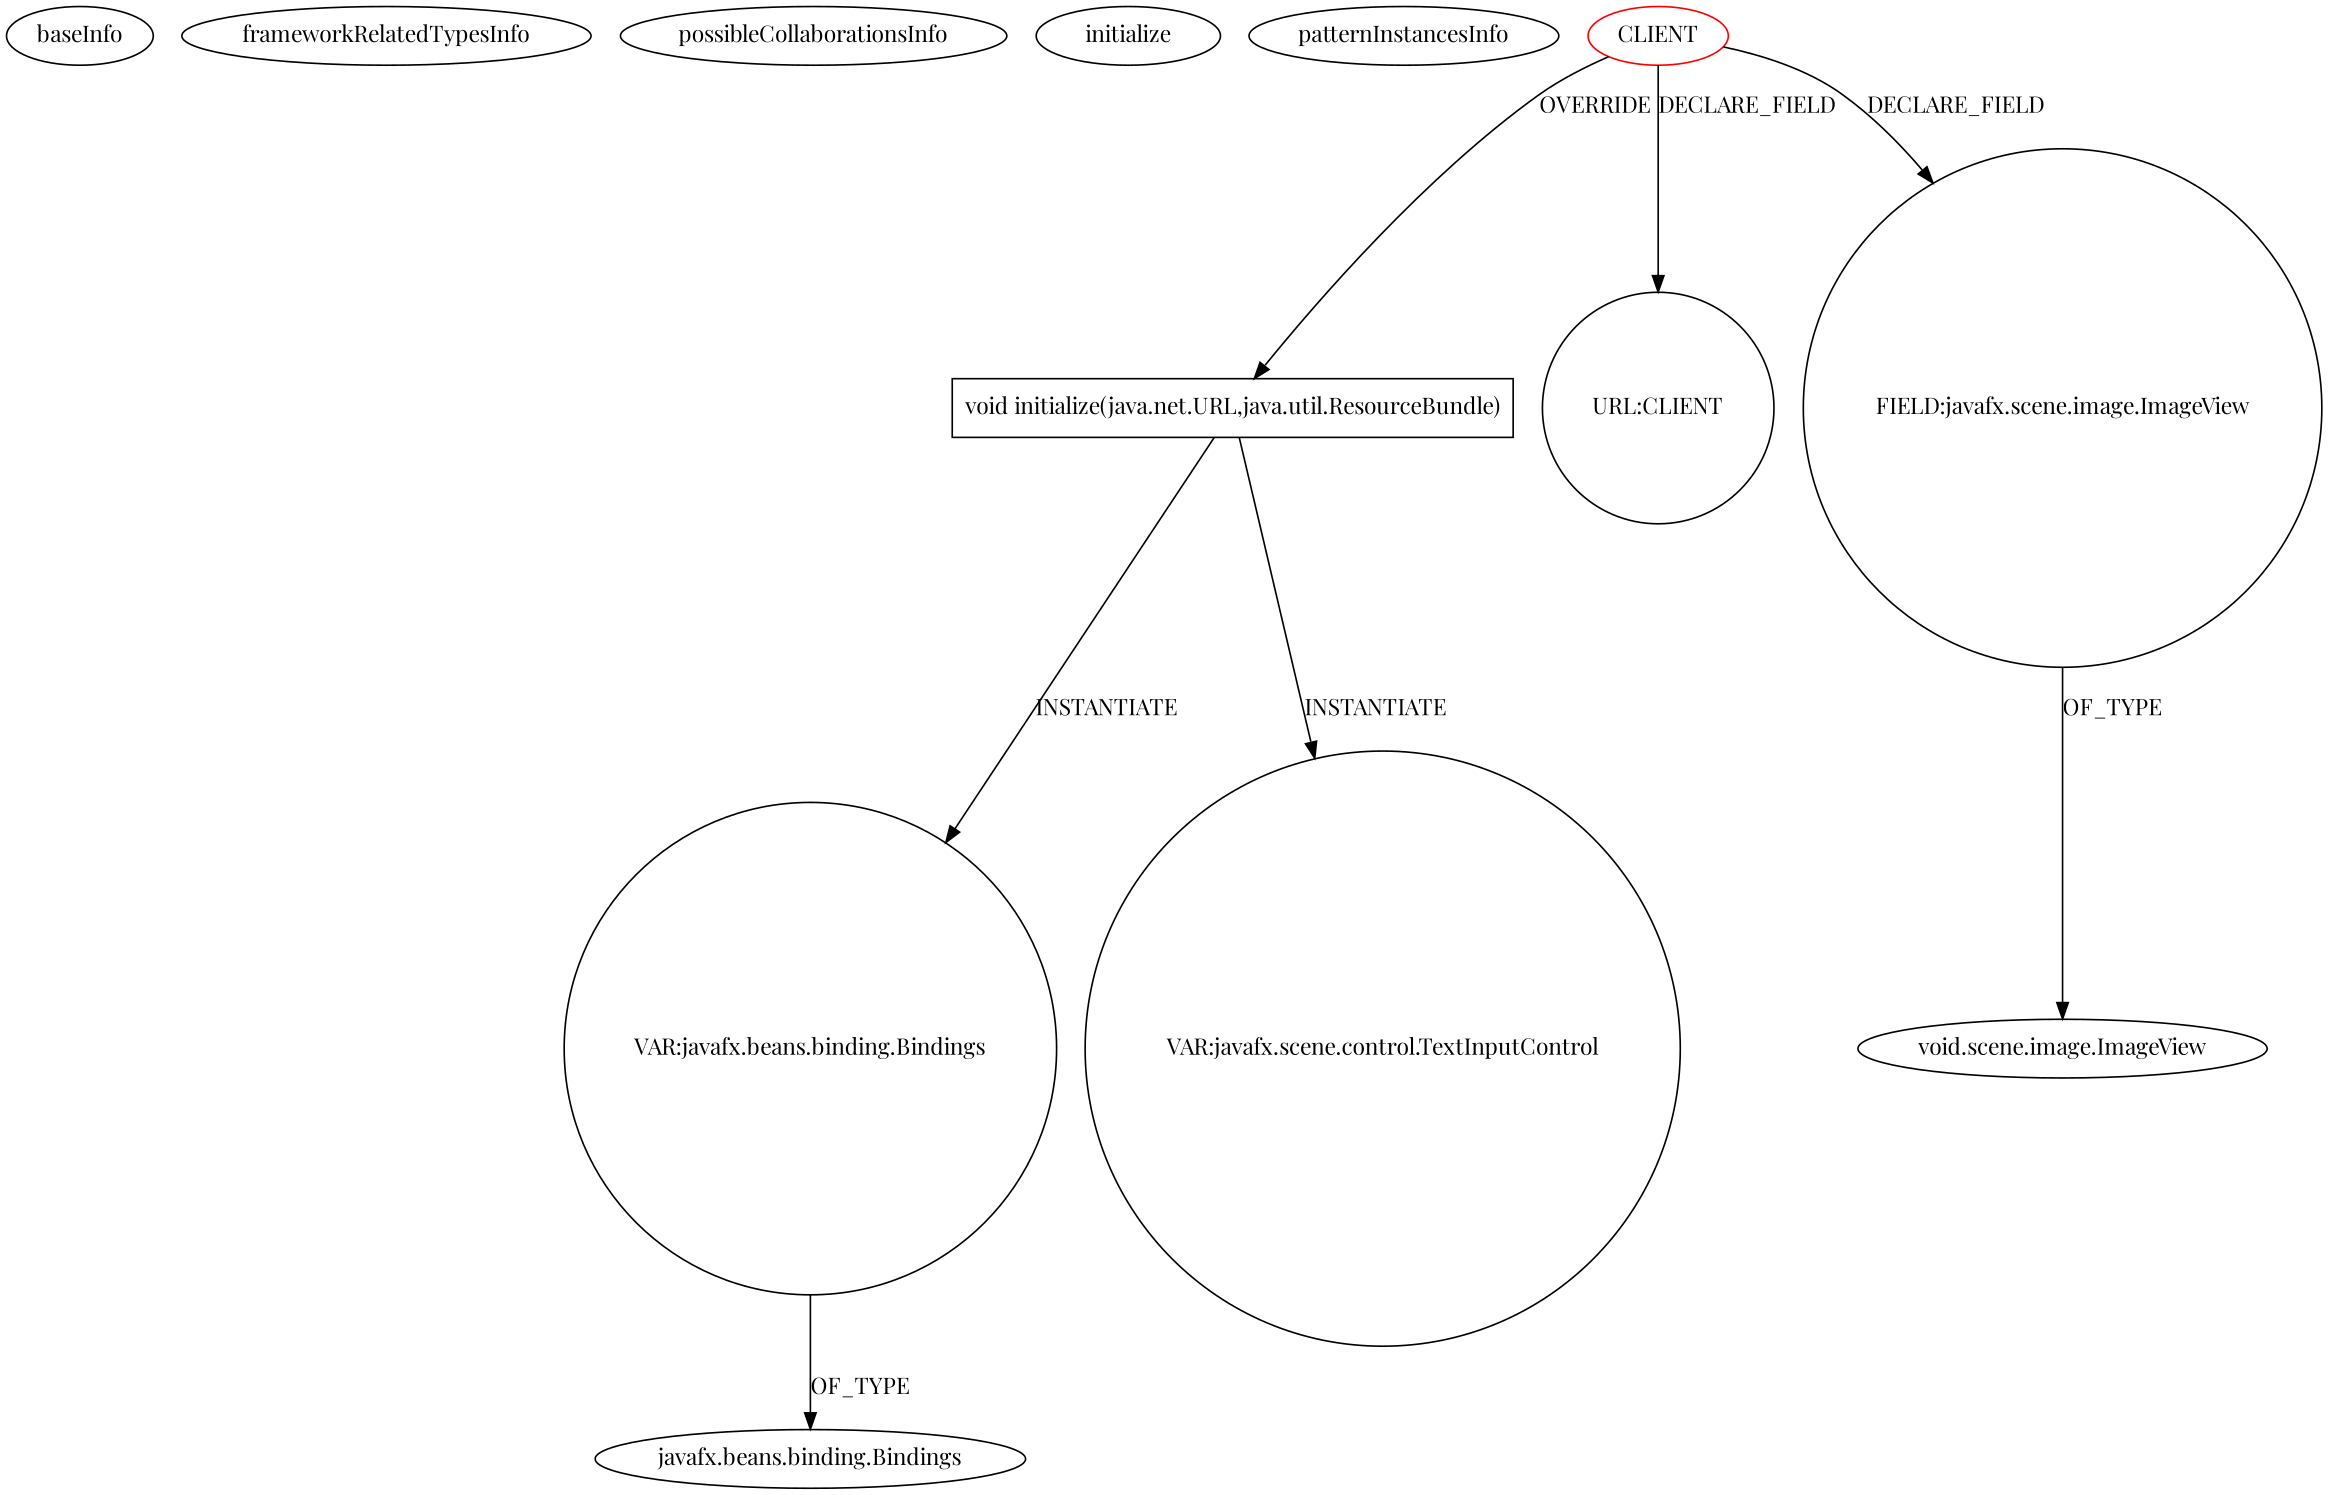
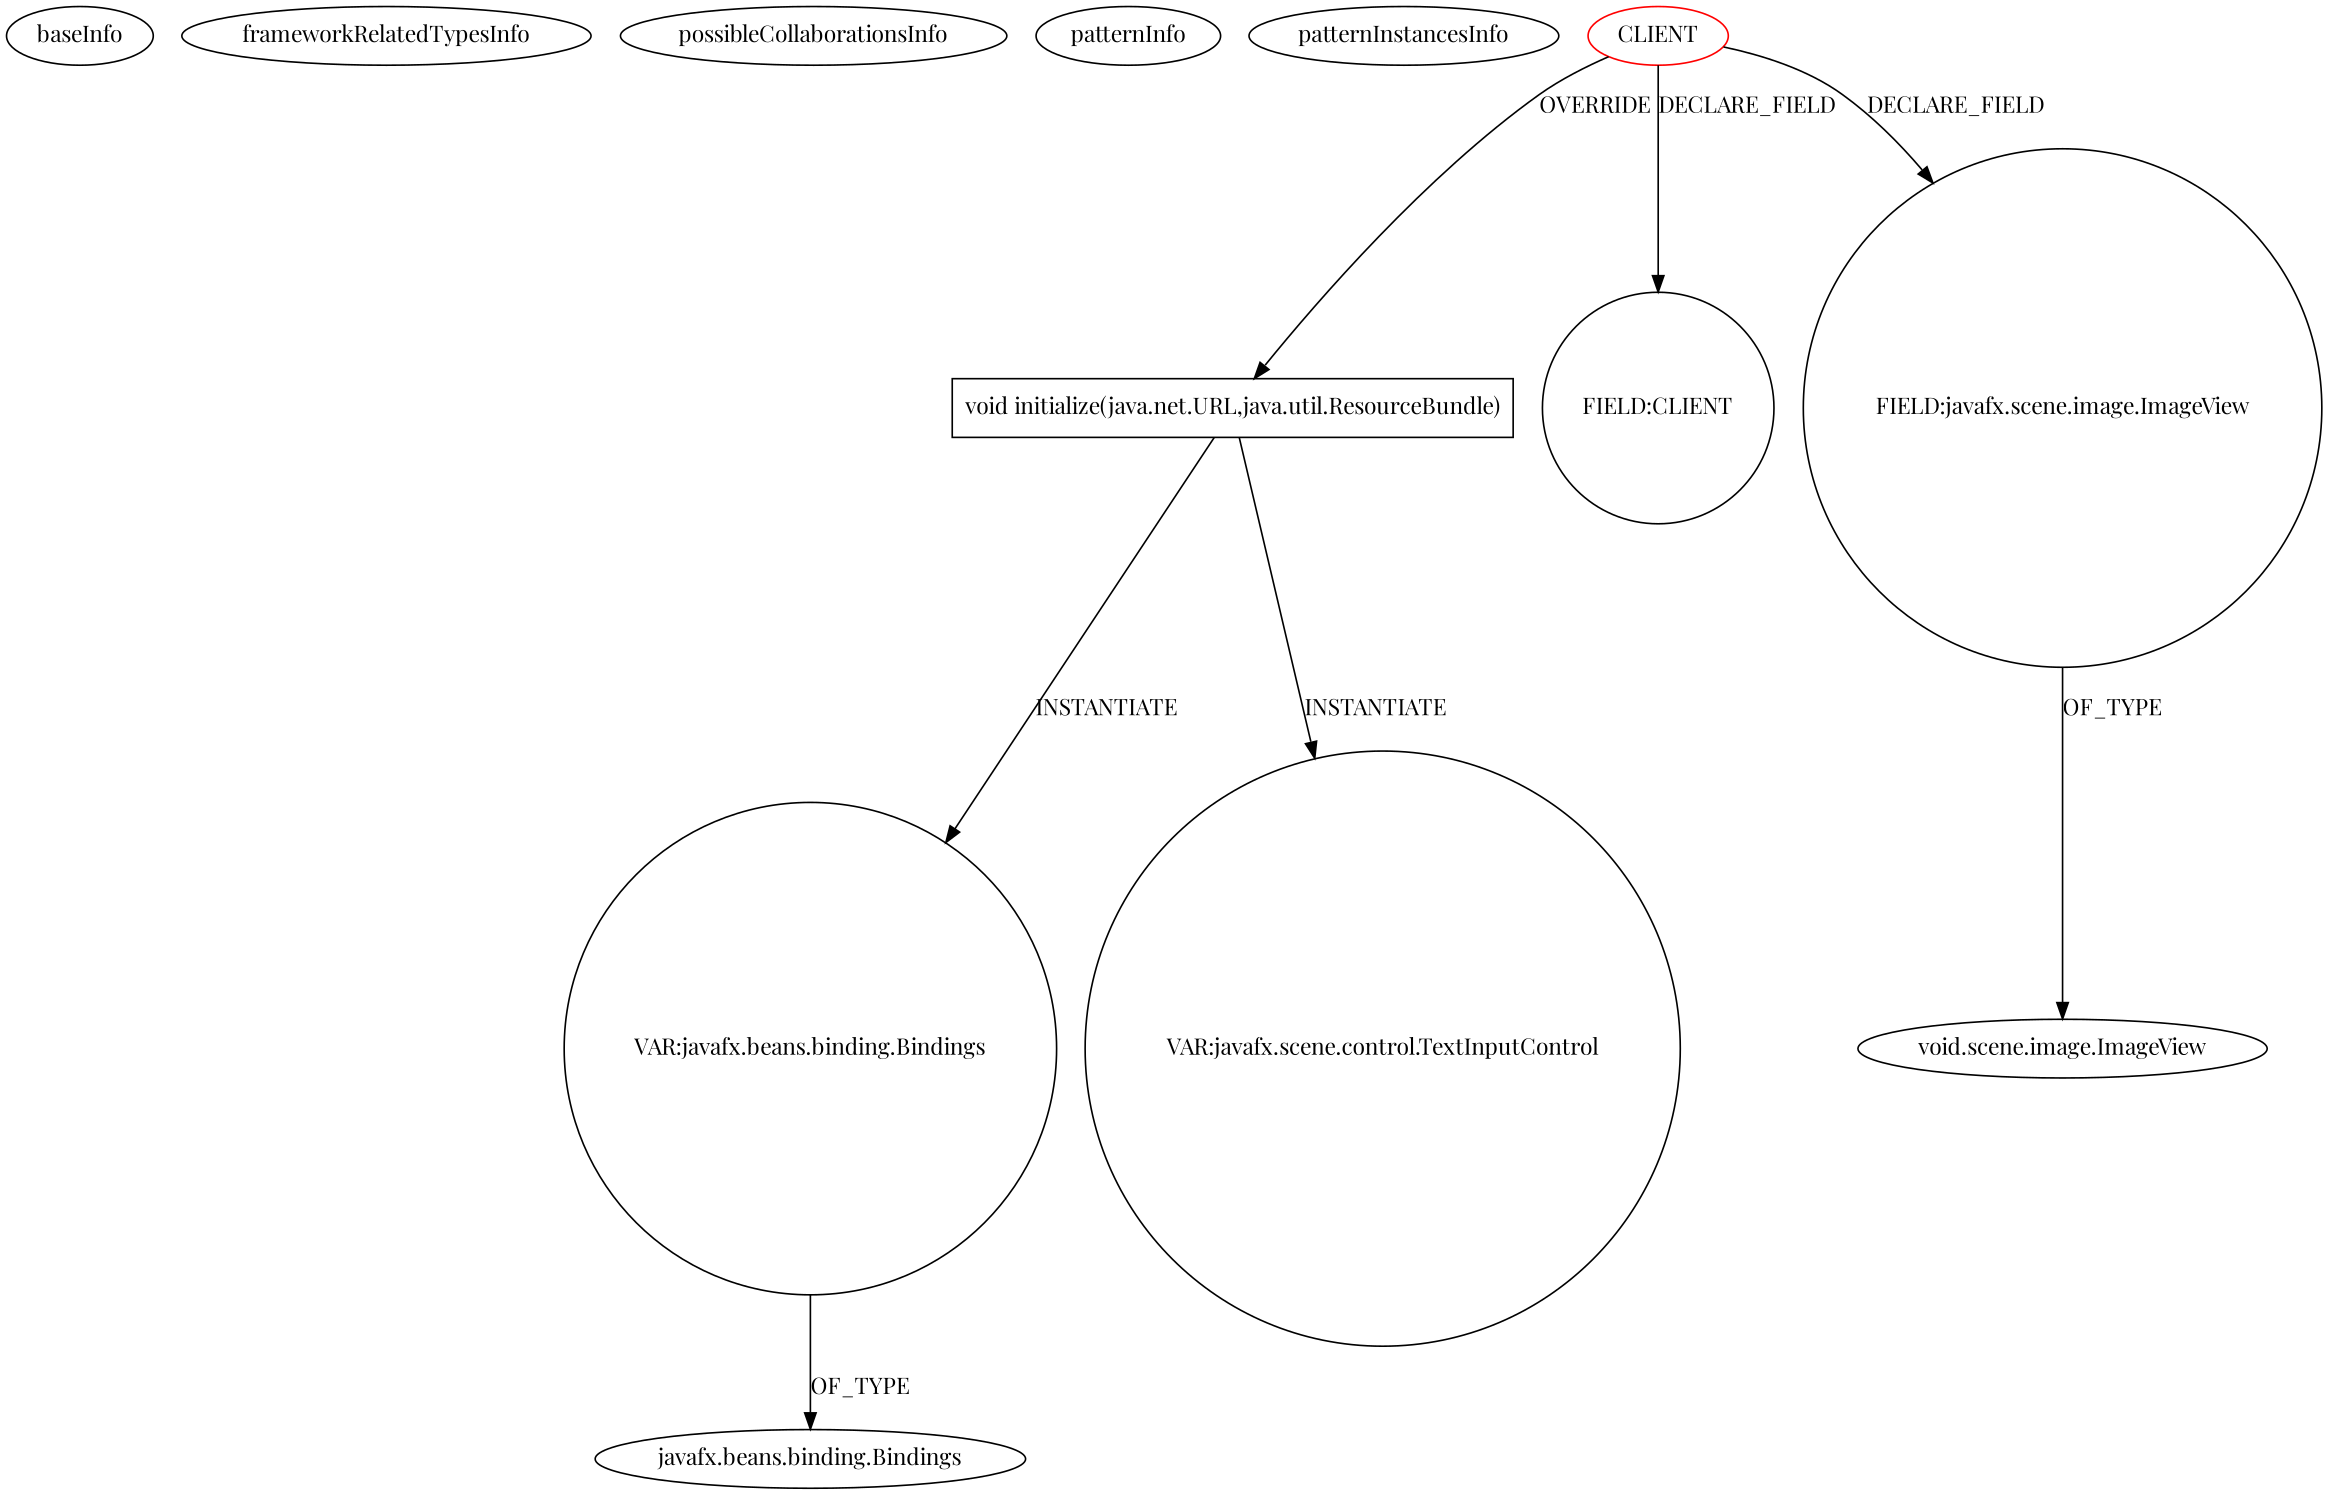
(1128, 36) -> (1128, 36)
(1658, 408) -> (1658, 408)
